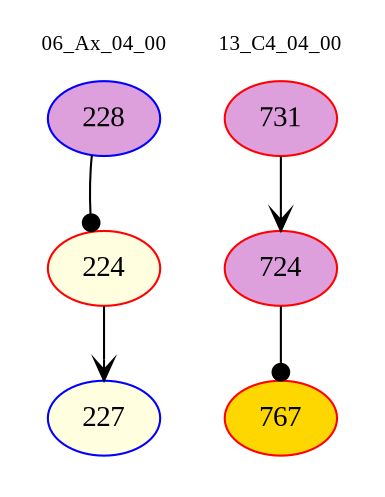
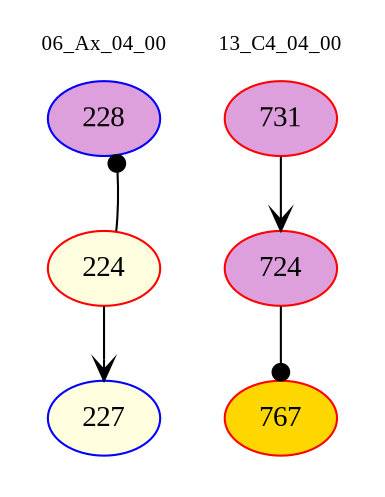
(90, 185) -> (118, 202)
